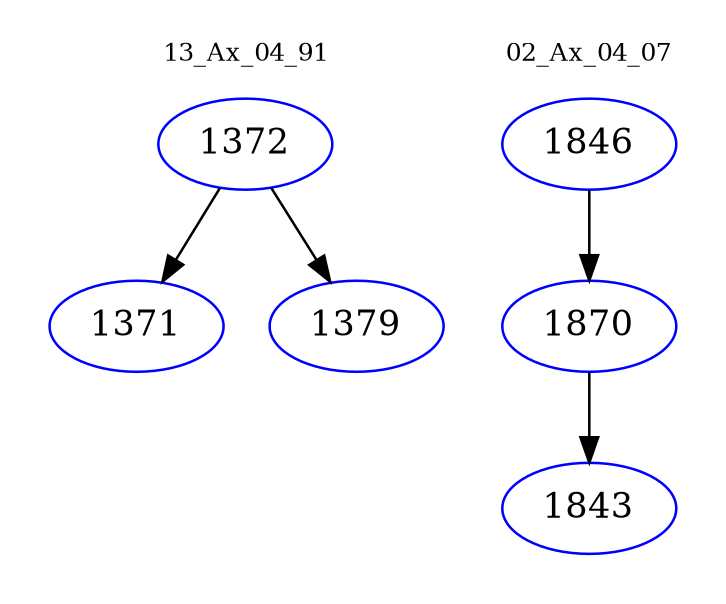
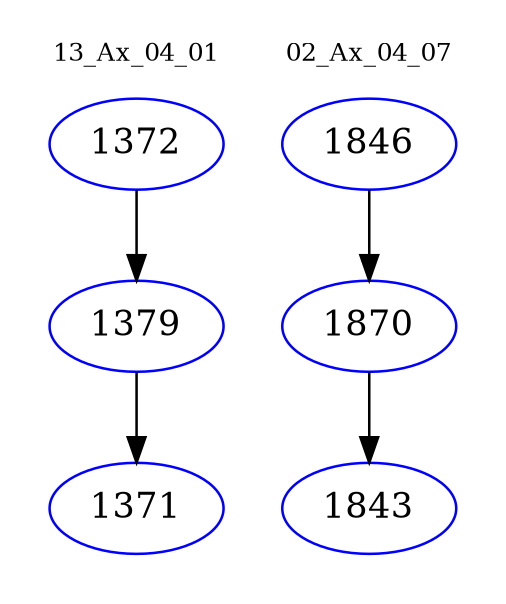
(247, 54) -> (137, 54)
(198, 224) -> (137, 405)
